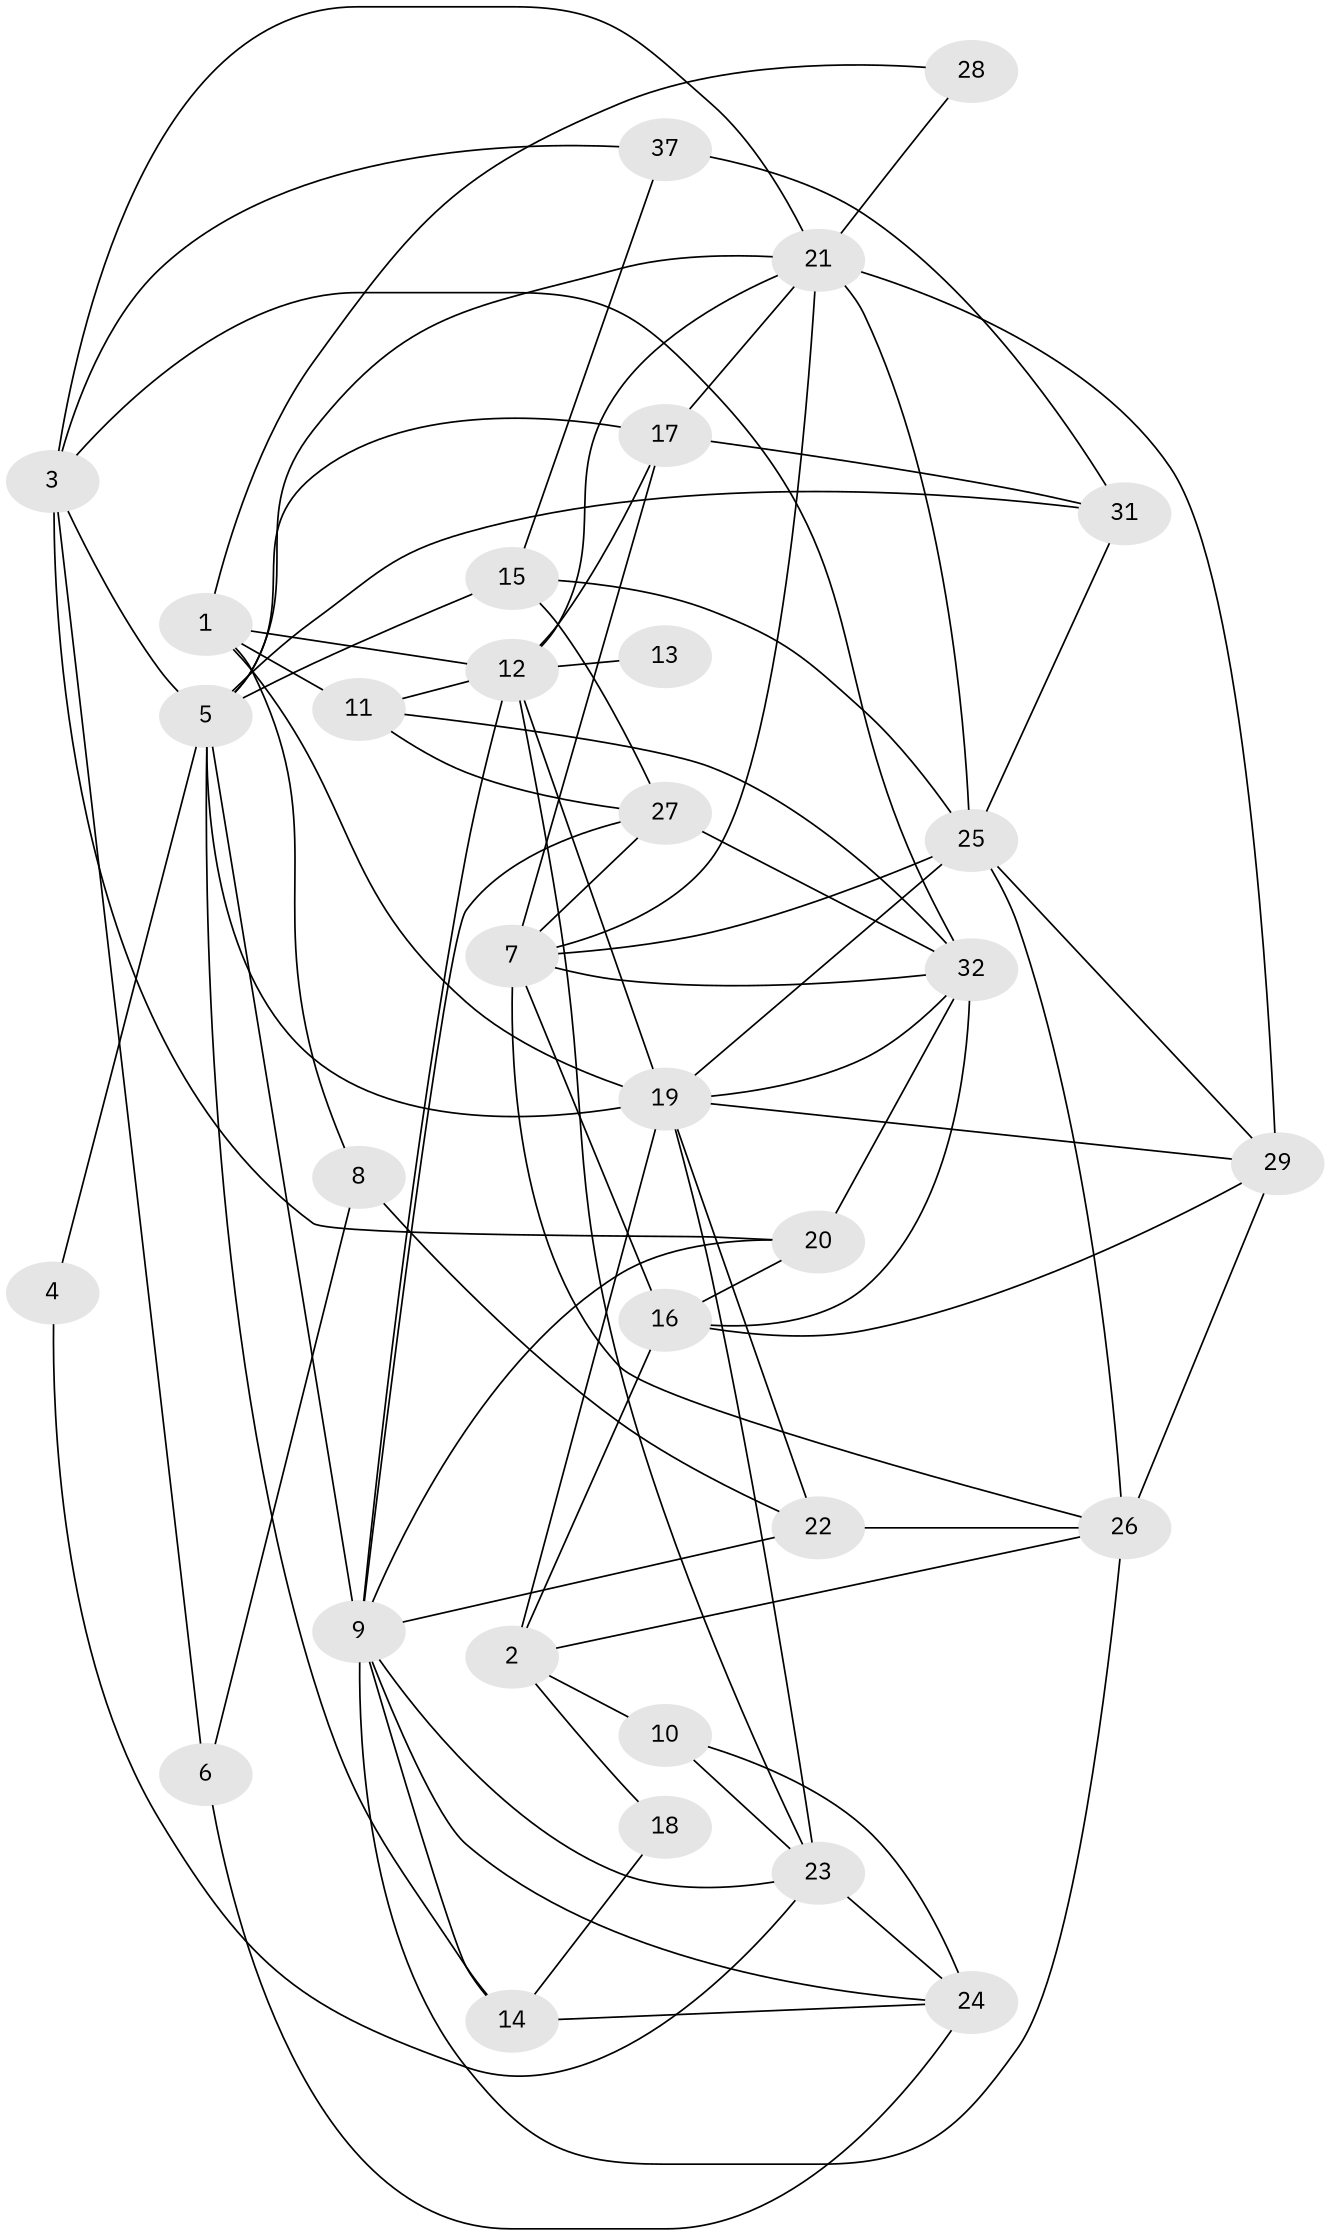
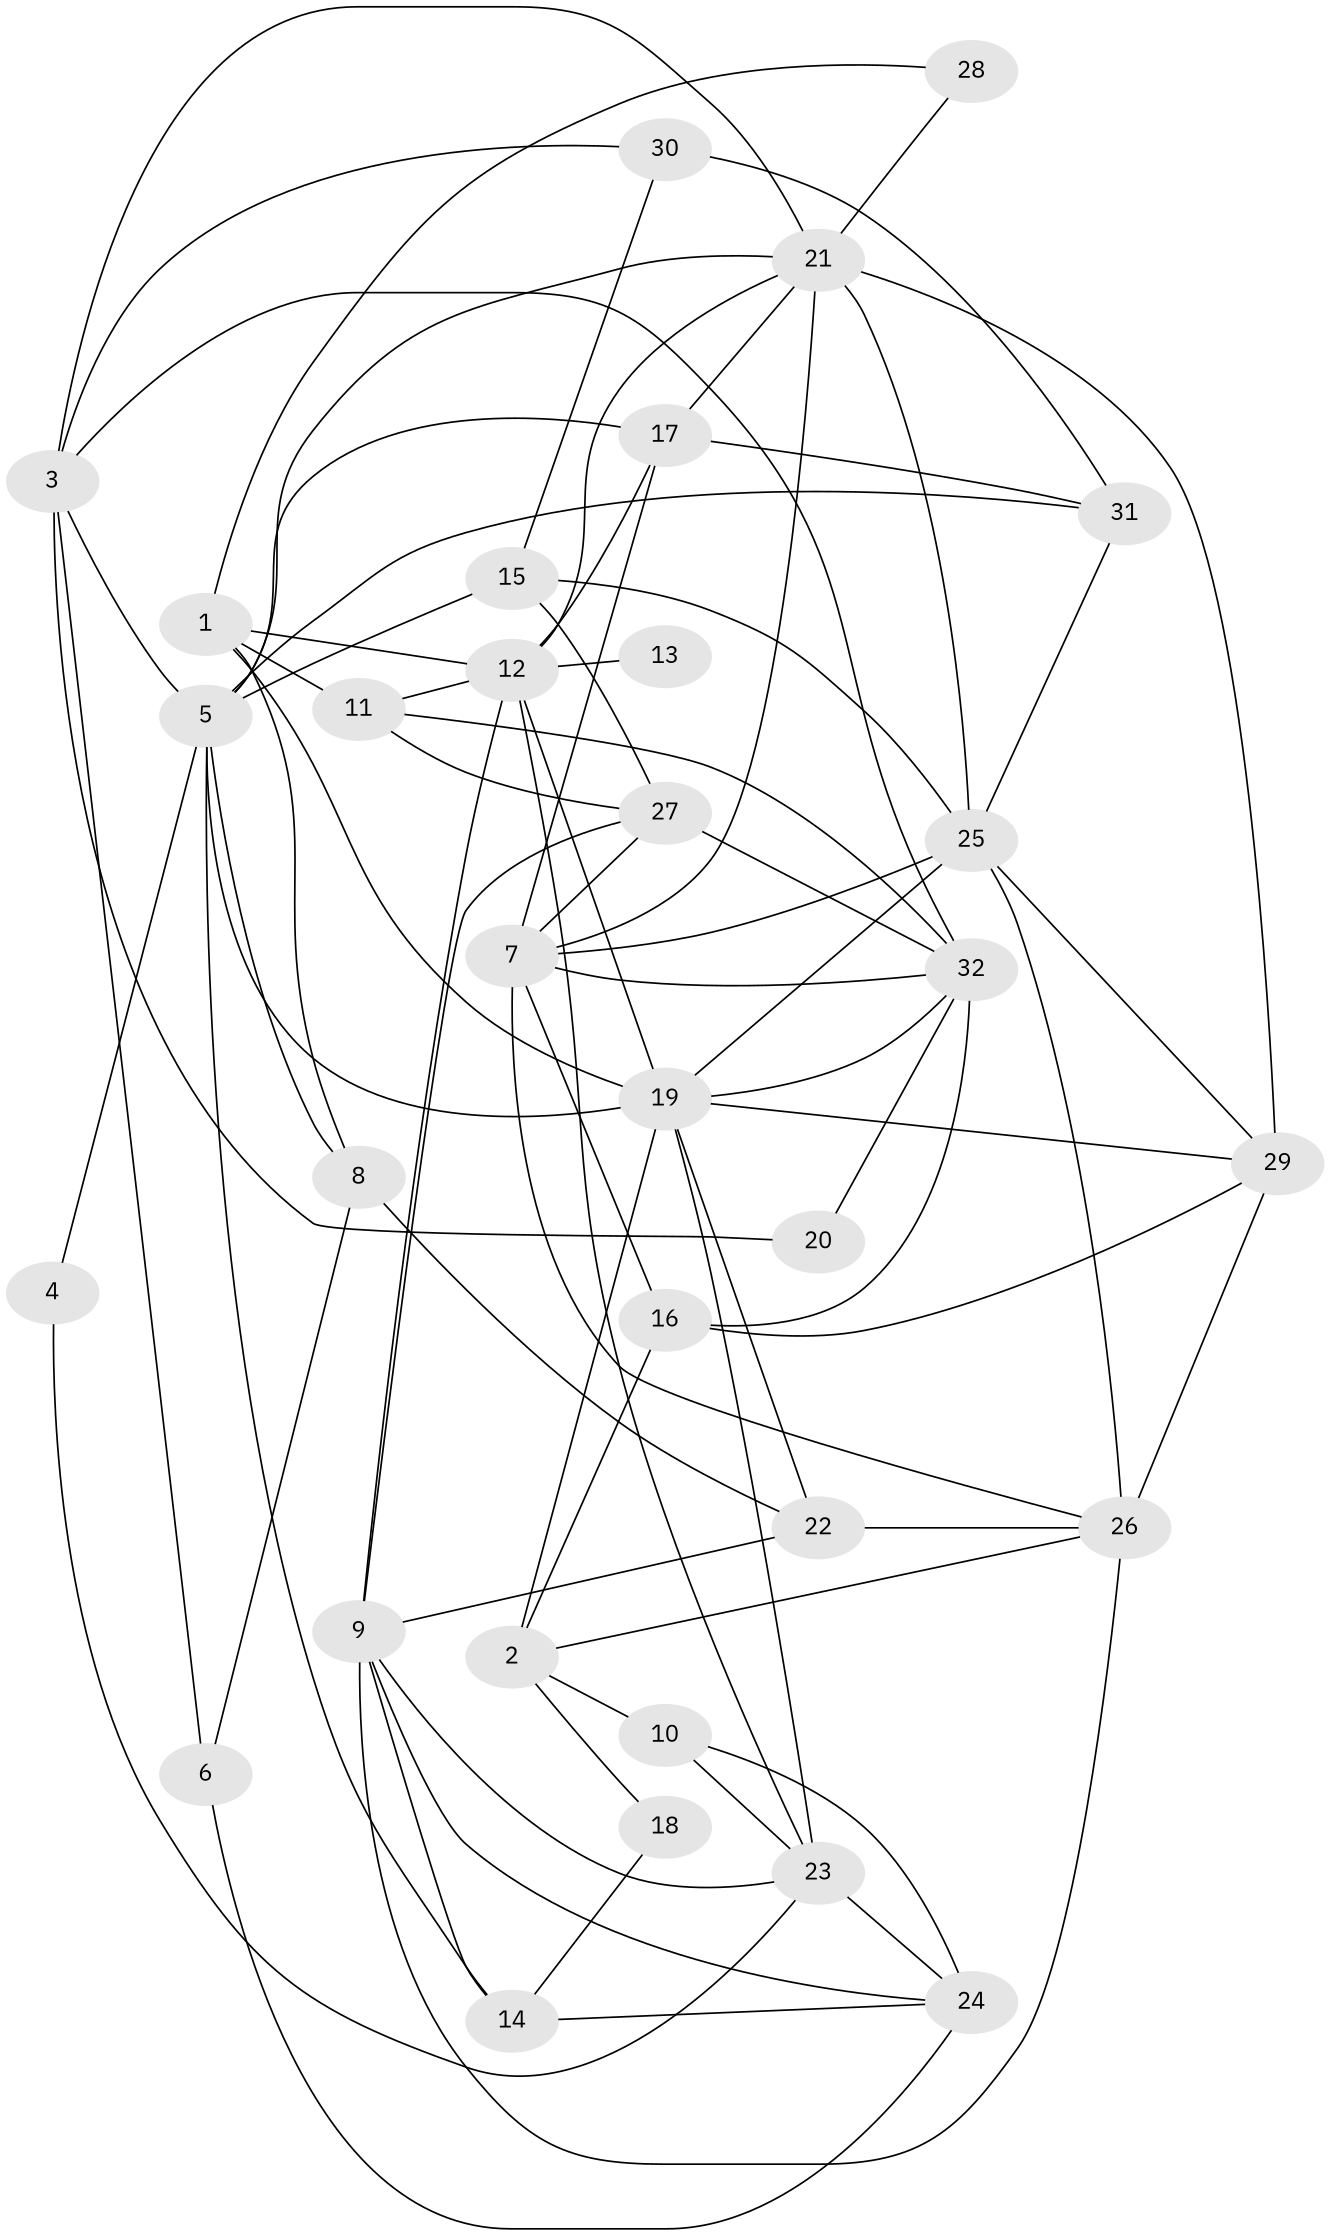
(665, 150) -> (665, 150)
(282, 1174) -> (246, 935)
(742, 1281) -> none
(522, 1358) -> none
